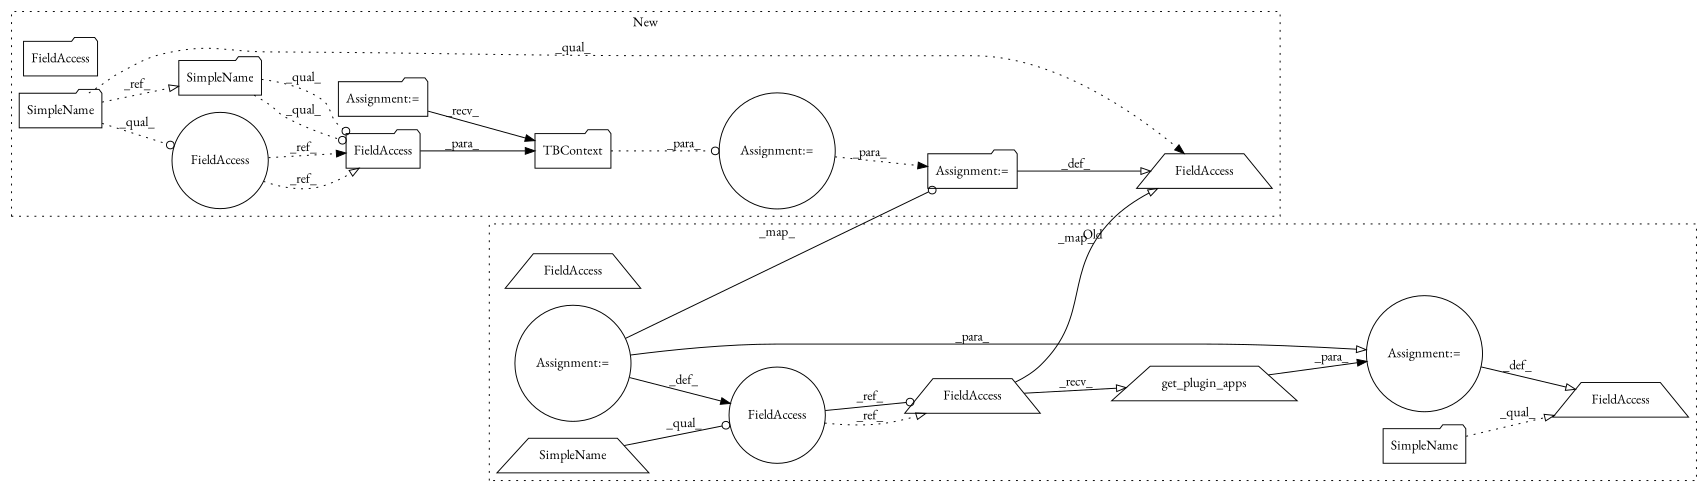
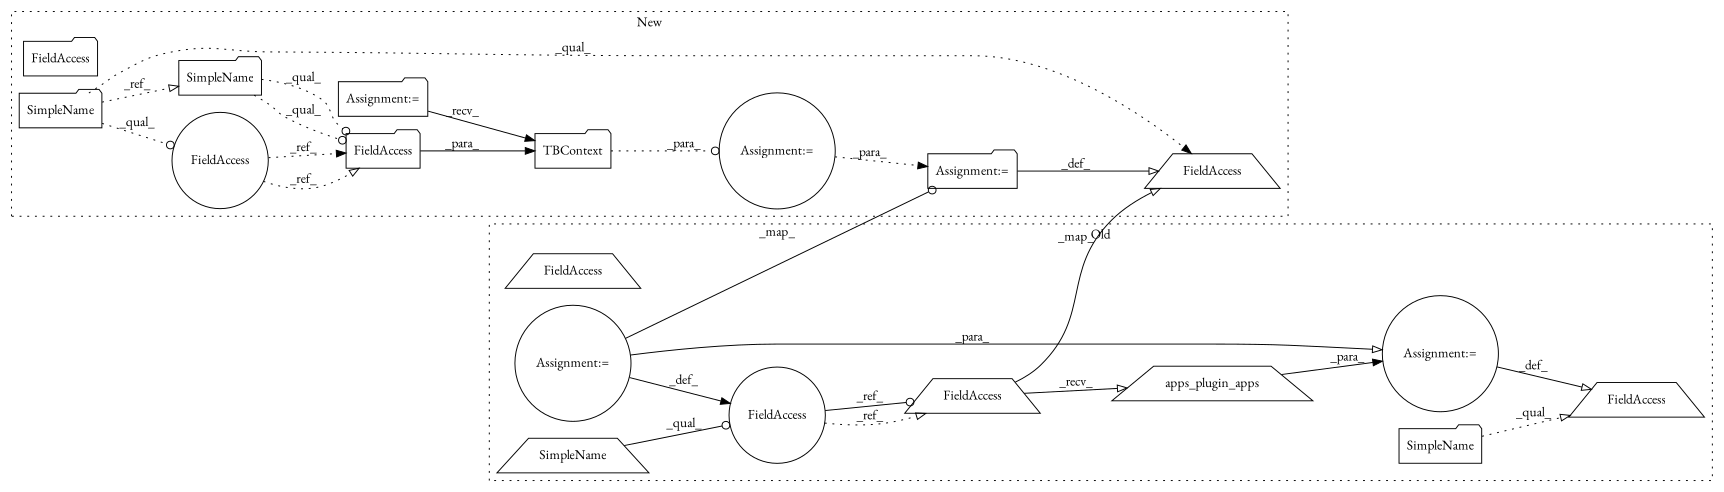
(1204, 383) -> (1212, 383)
